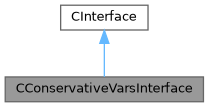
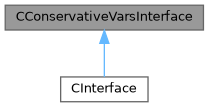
(104, 60) -> (104, 60)
